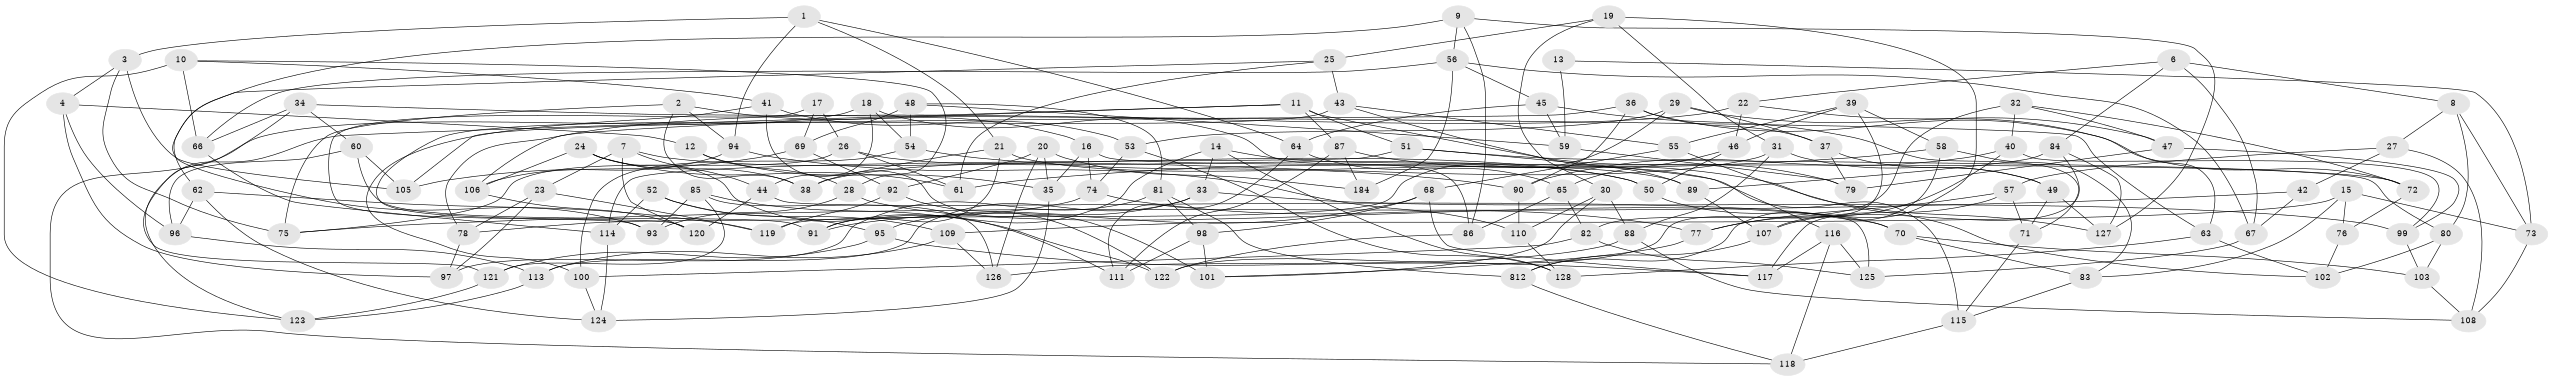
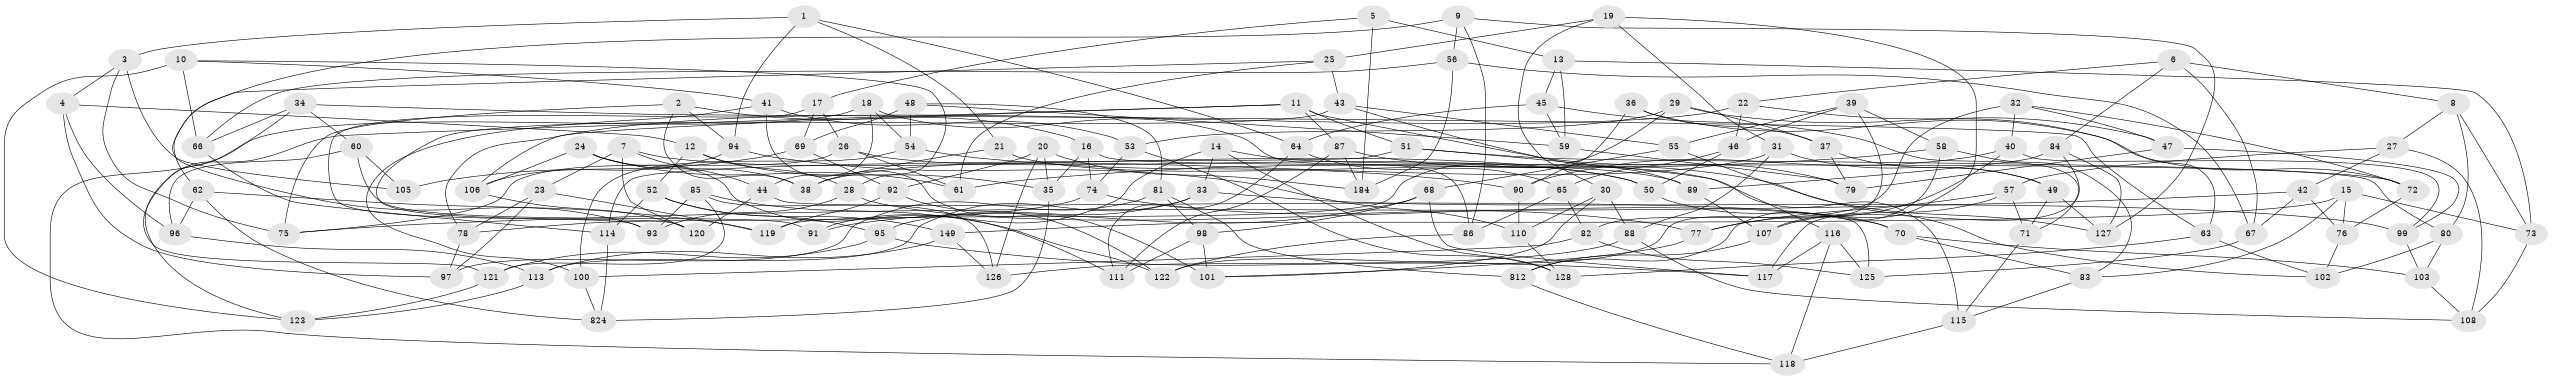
none -> (1373, 17)
(1497, 82) -> (1550, 82)
(1007, 120) -> none
none -> (671, 169)
none -> (2320, 210)
(930, 222) -> none
(948, 234) -> (948, 234)
(599, 321) -> (599, 321)
